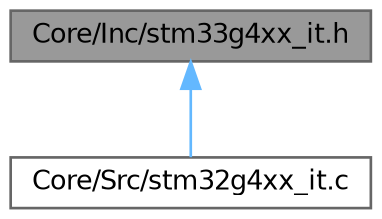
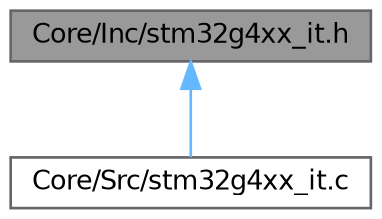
(191, 36) -> (191, 36)
